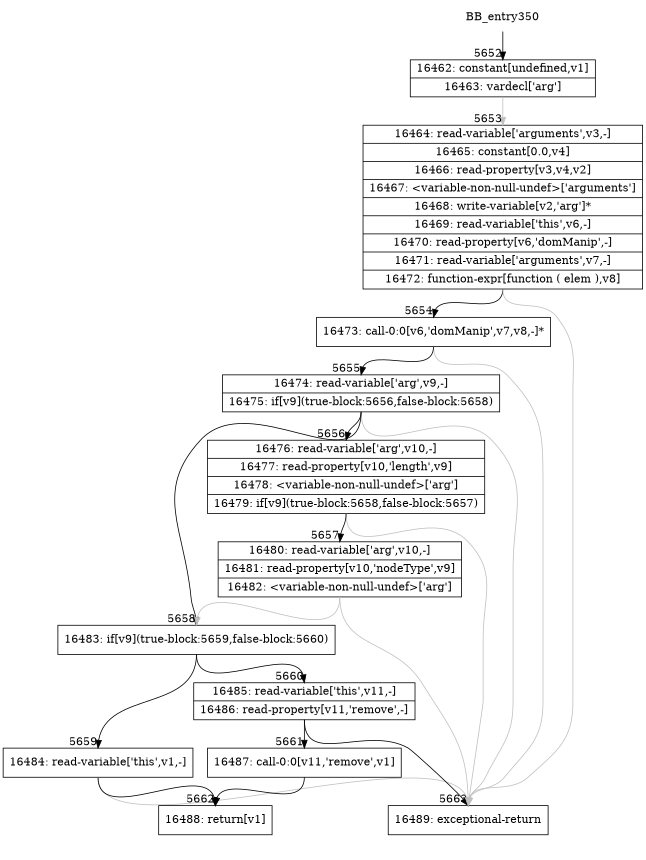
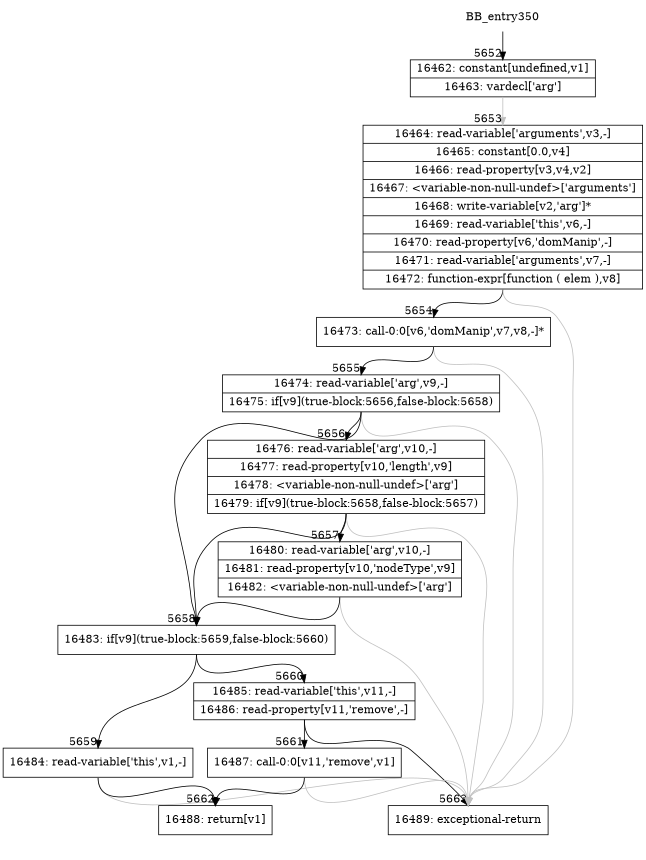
none -> (245, 528)
(272, 612) -> (272, 612)
none -> (382, 793)
